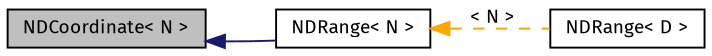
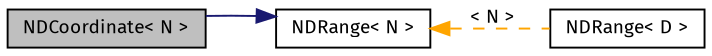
(250, 41) -> (231, 16)
